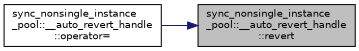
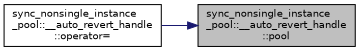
(277, 26) -> (277, 26)
